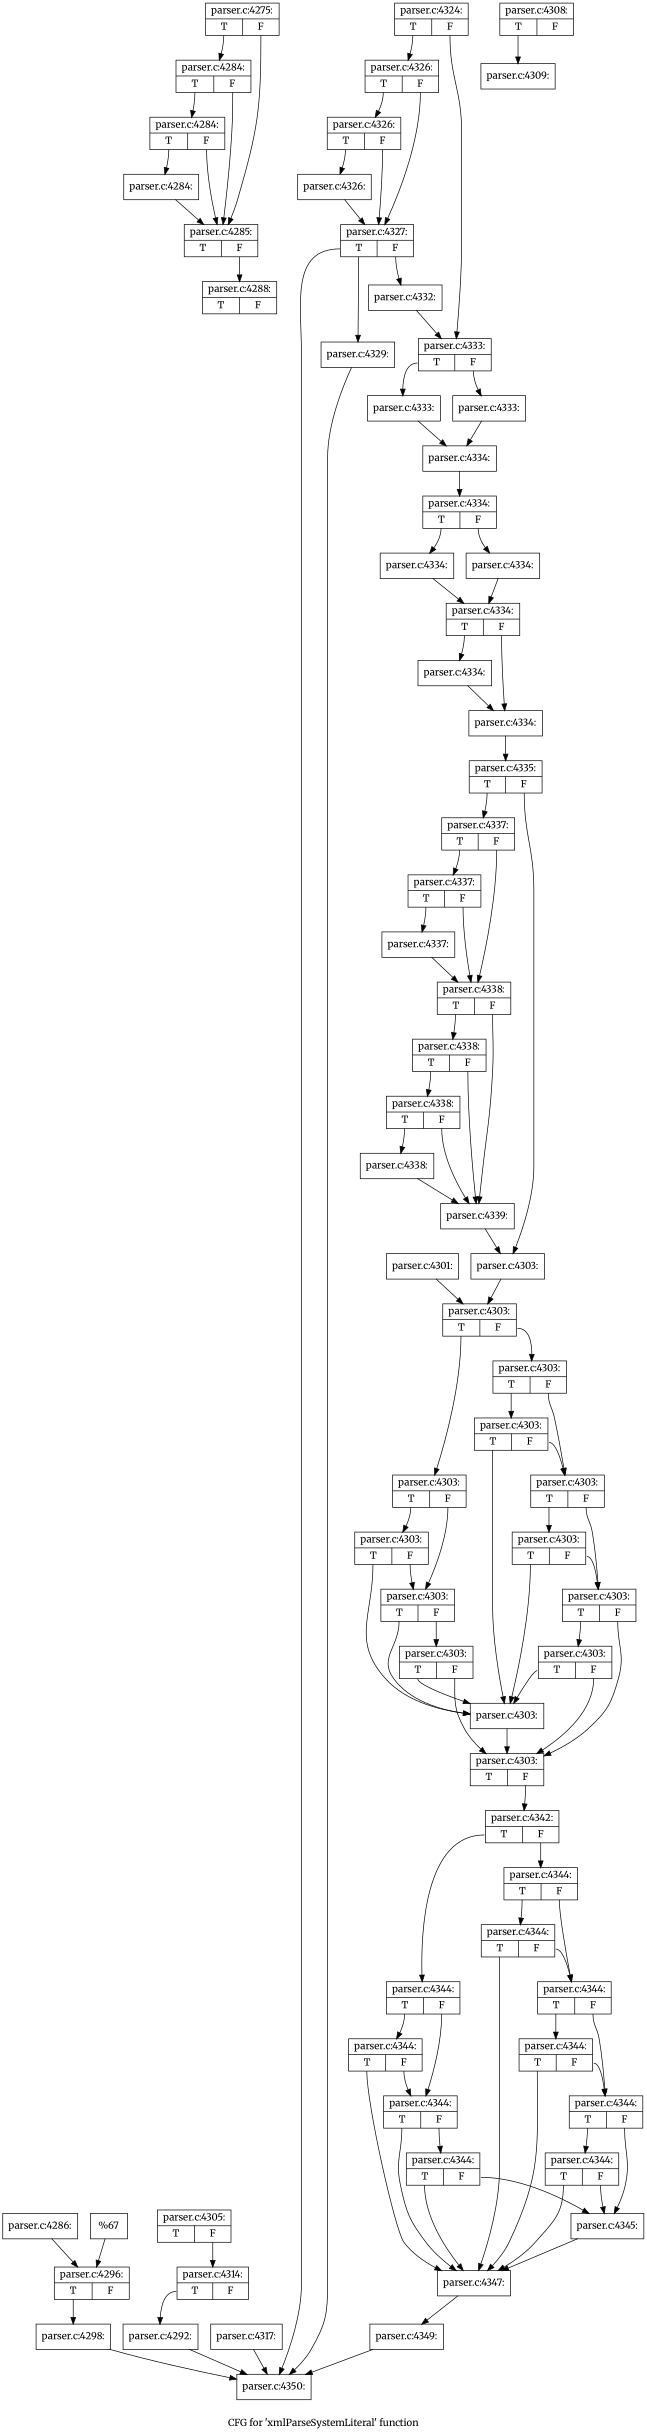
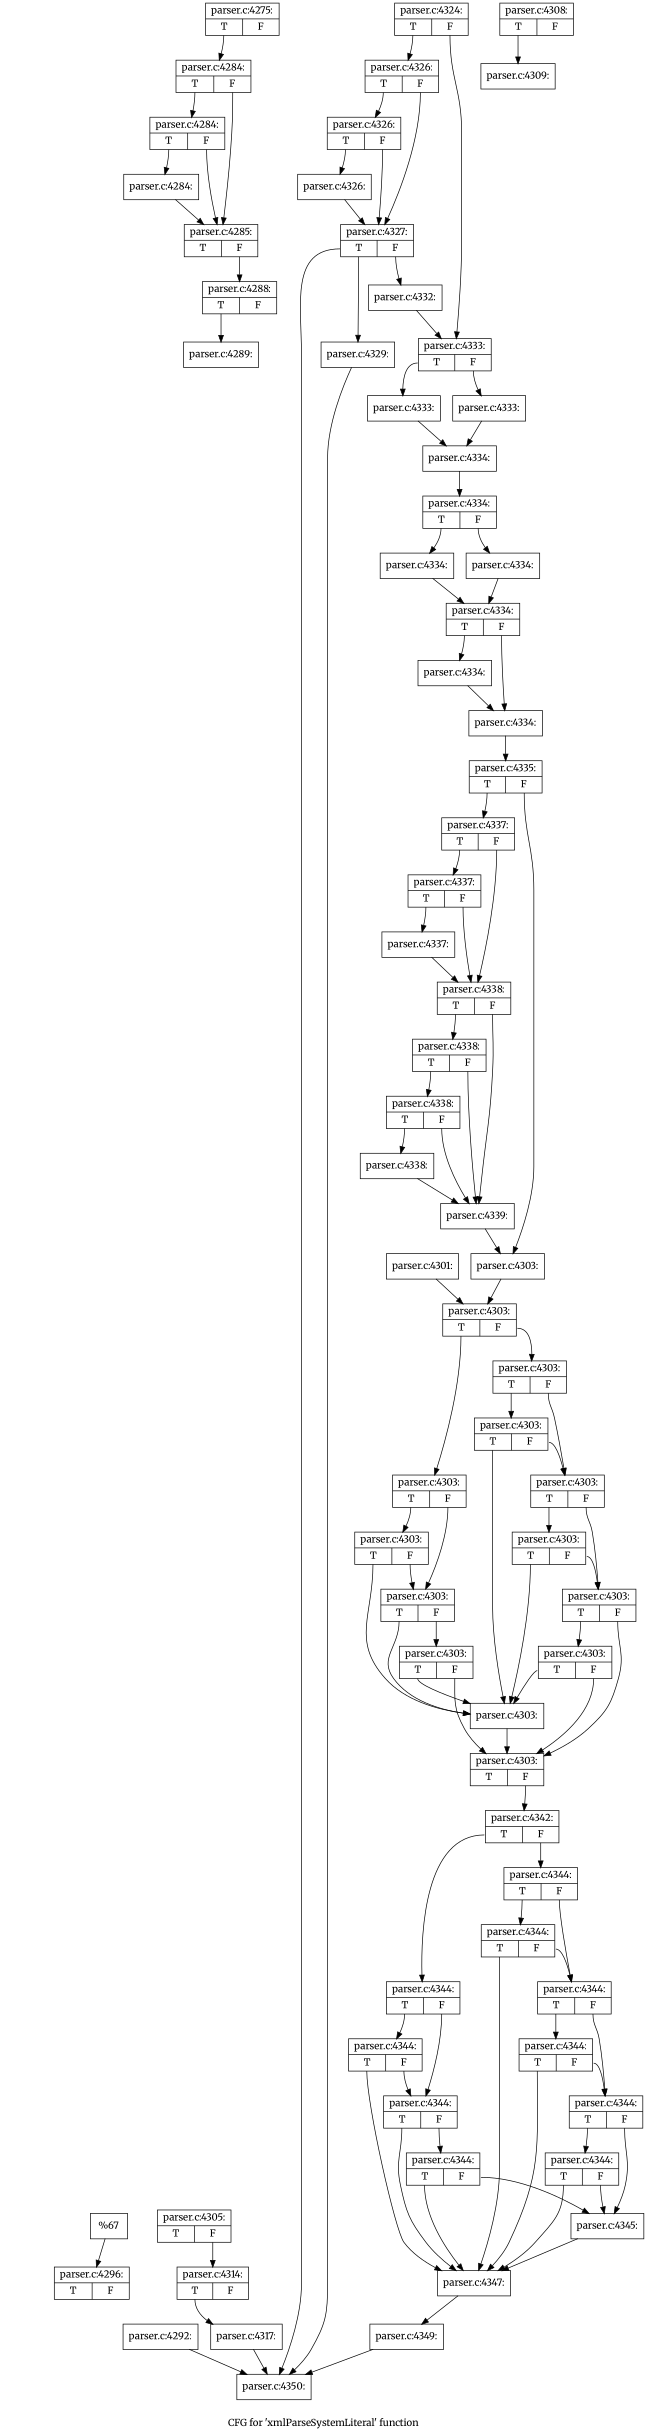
(255, 128) -> none
none -> (221, 355)
(40, 2226) -> none
(164, 2301) -> (198, 2311)
(73, 2337) -> none
